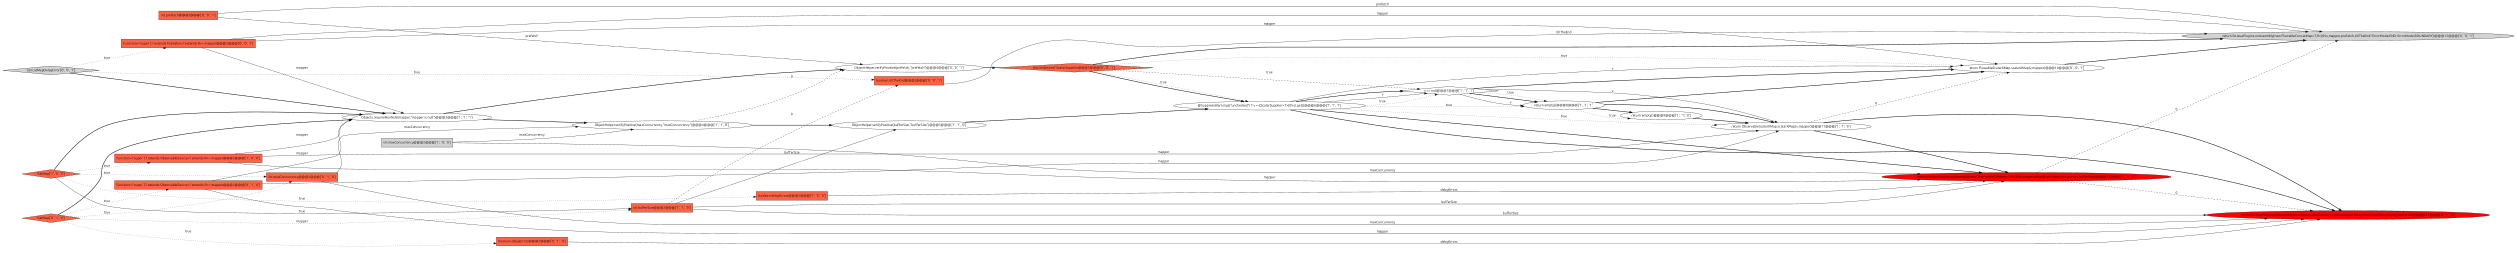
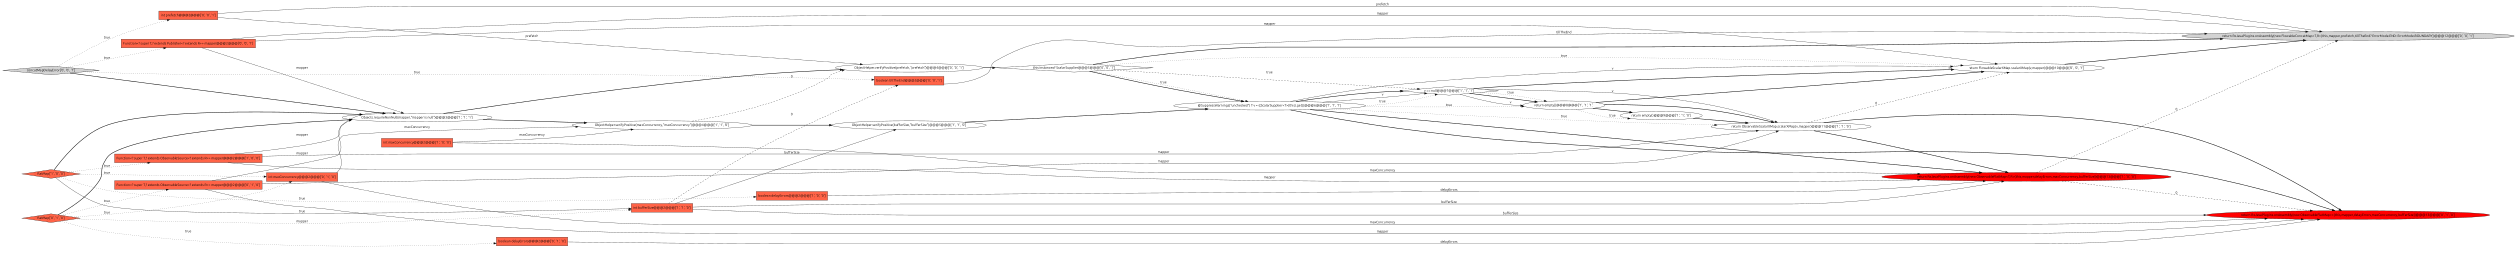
none -> (110, 39)
(1074, 68) -> (1074, 68)
(417, 143) -> (417, 143)
